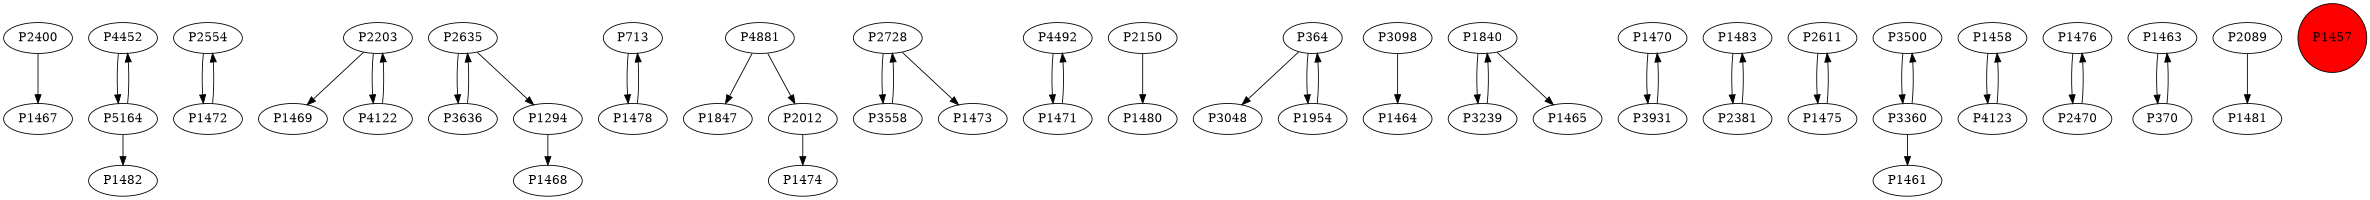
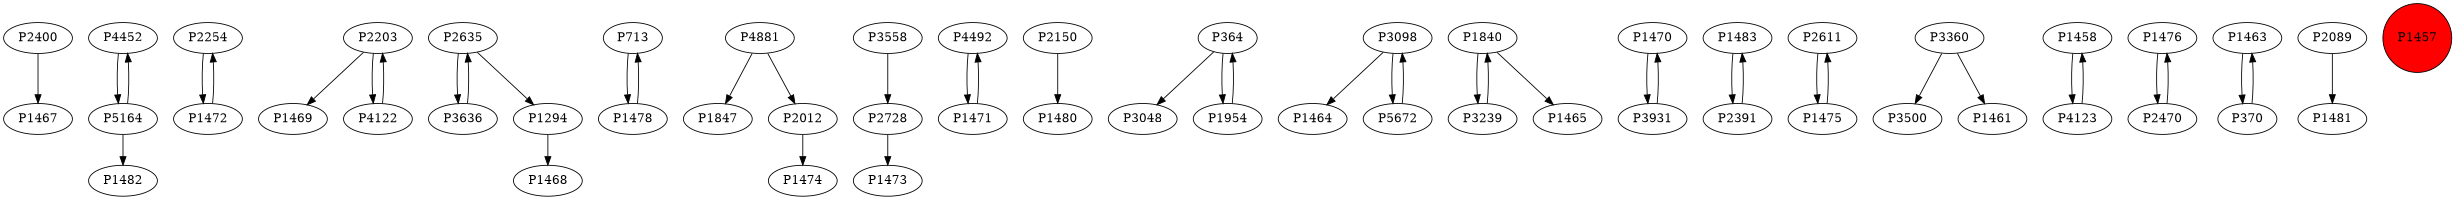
(208, 38) -> (208, 38)
(882, 74) -> none
(1902, 74) -> none
none -> (1398, 119)
(1738, 119) -> (1738, 119)
